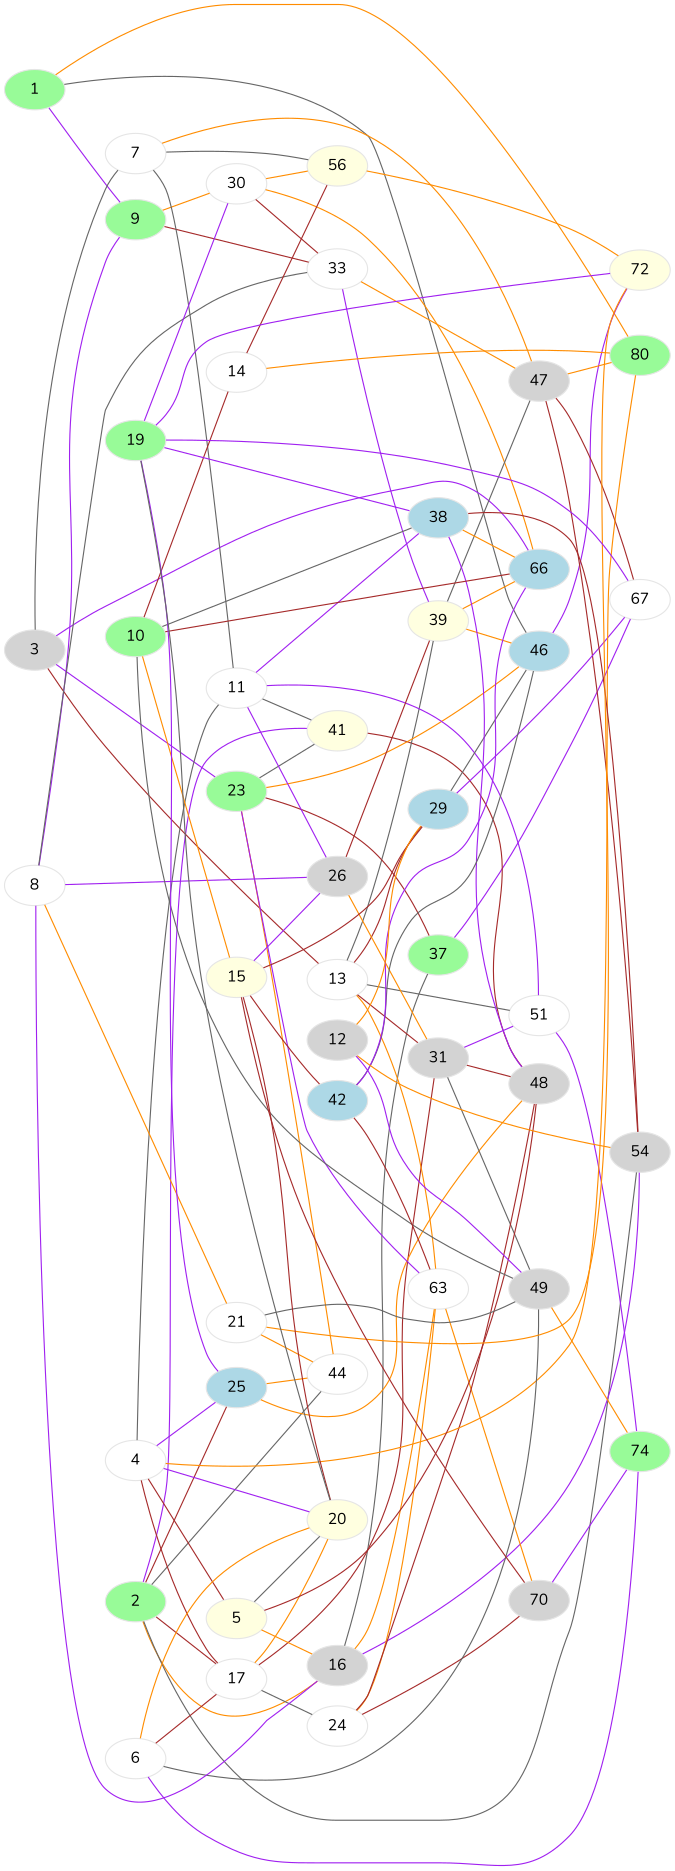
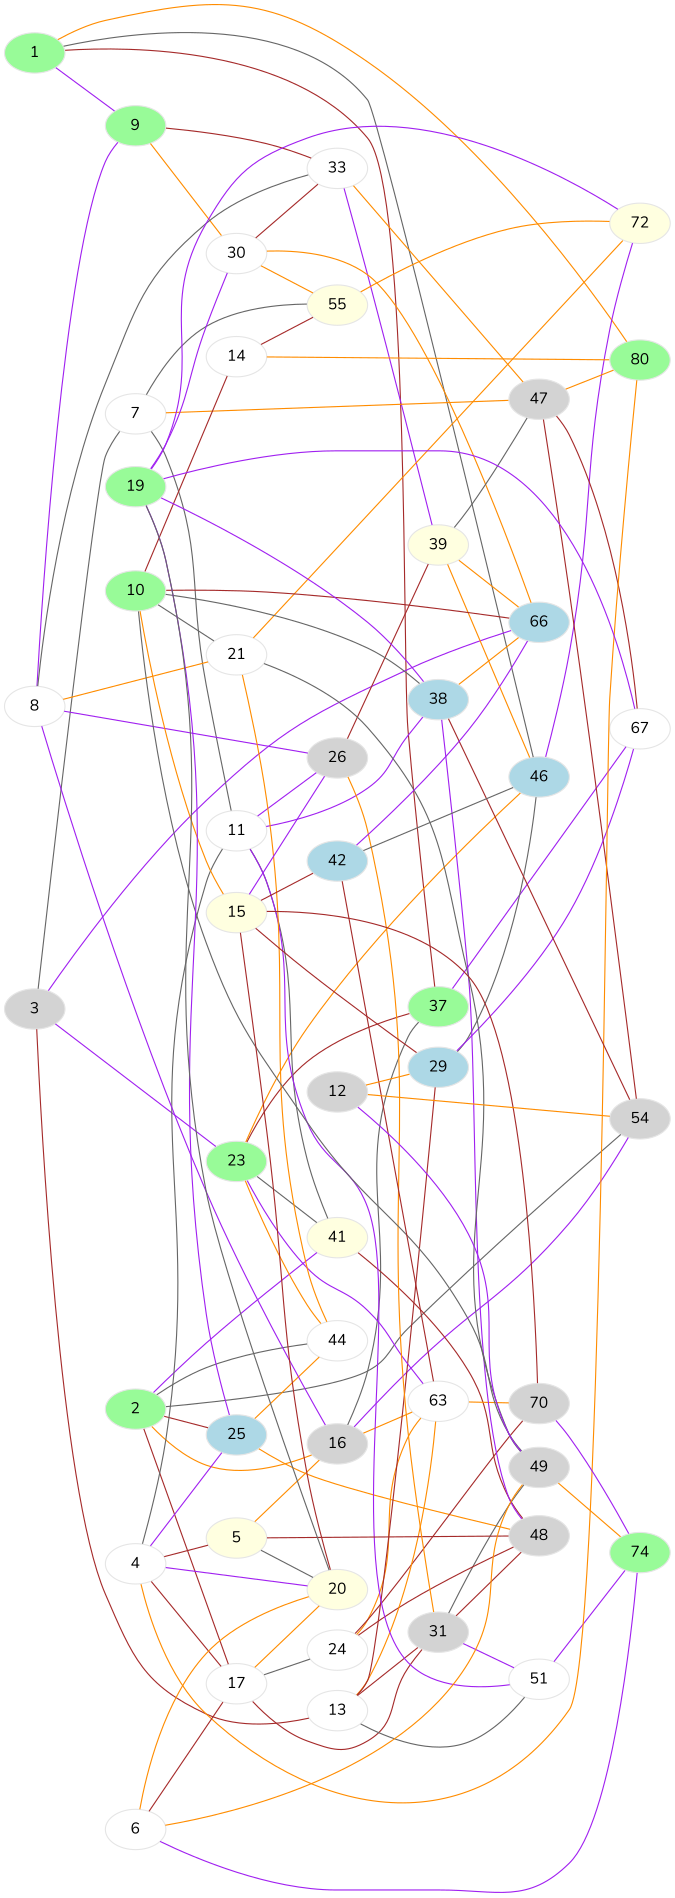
(337, 166) -> (337, 305)
none -> (398, 340)
none -> (186, 623)
(397, 803) -> none
(473, 1636) -> (413, 1723)
